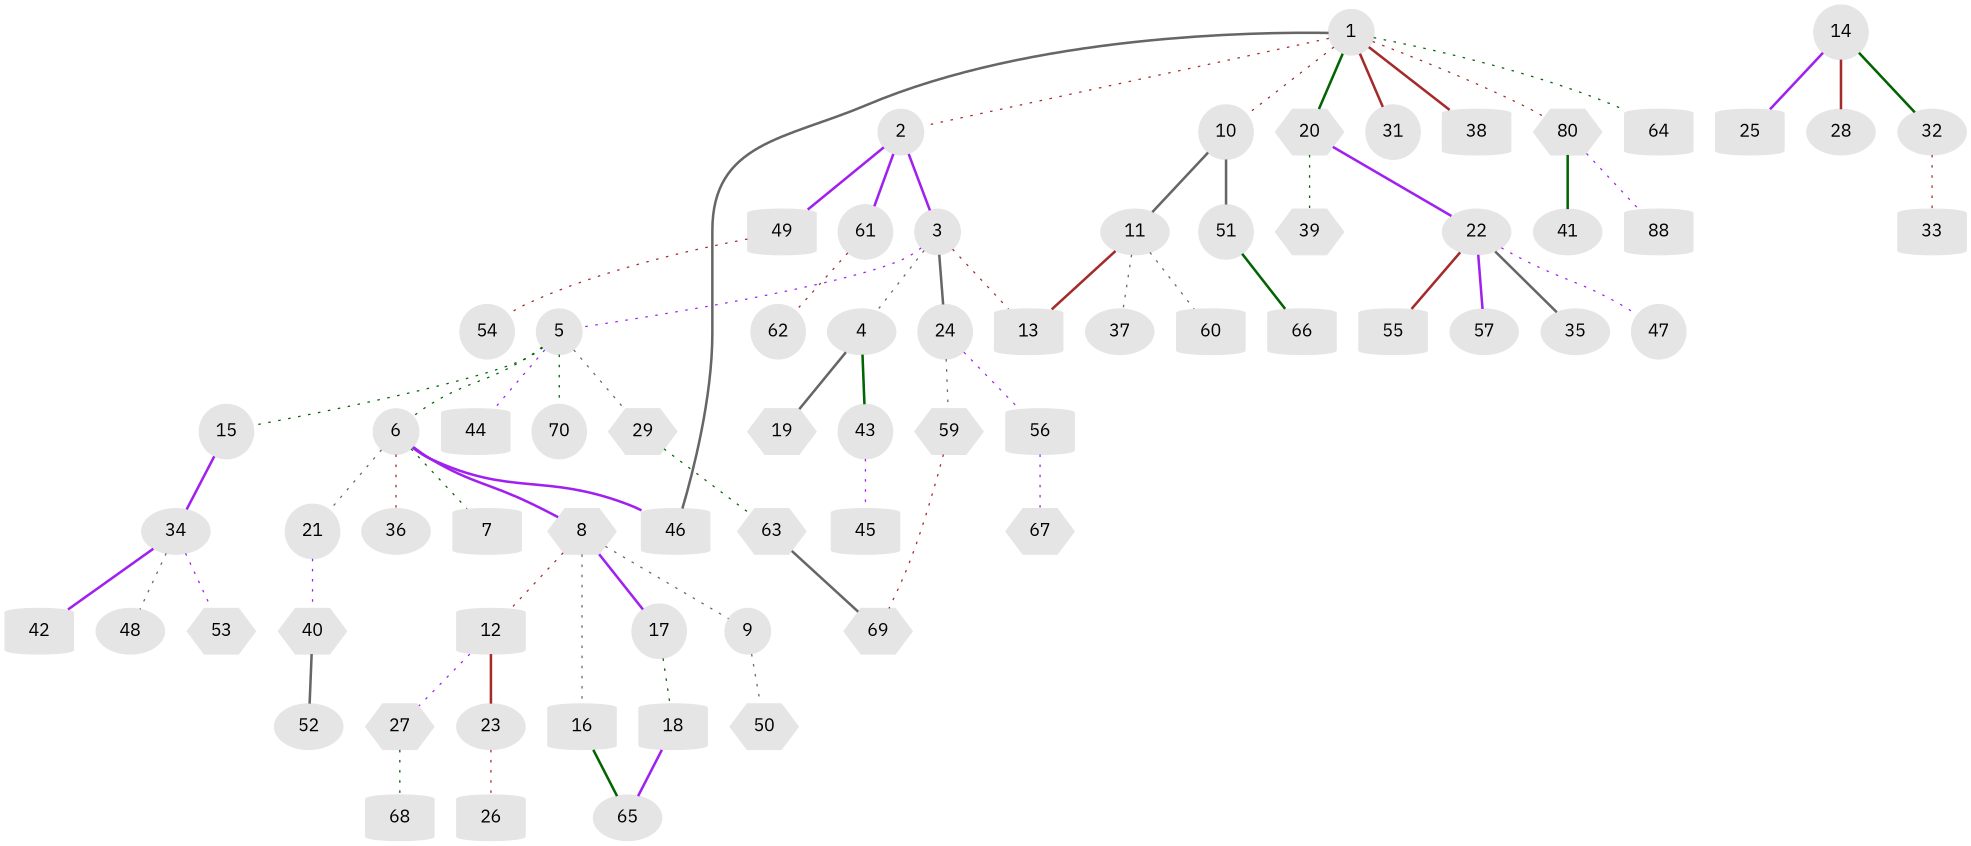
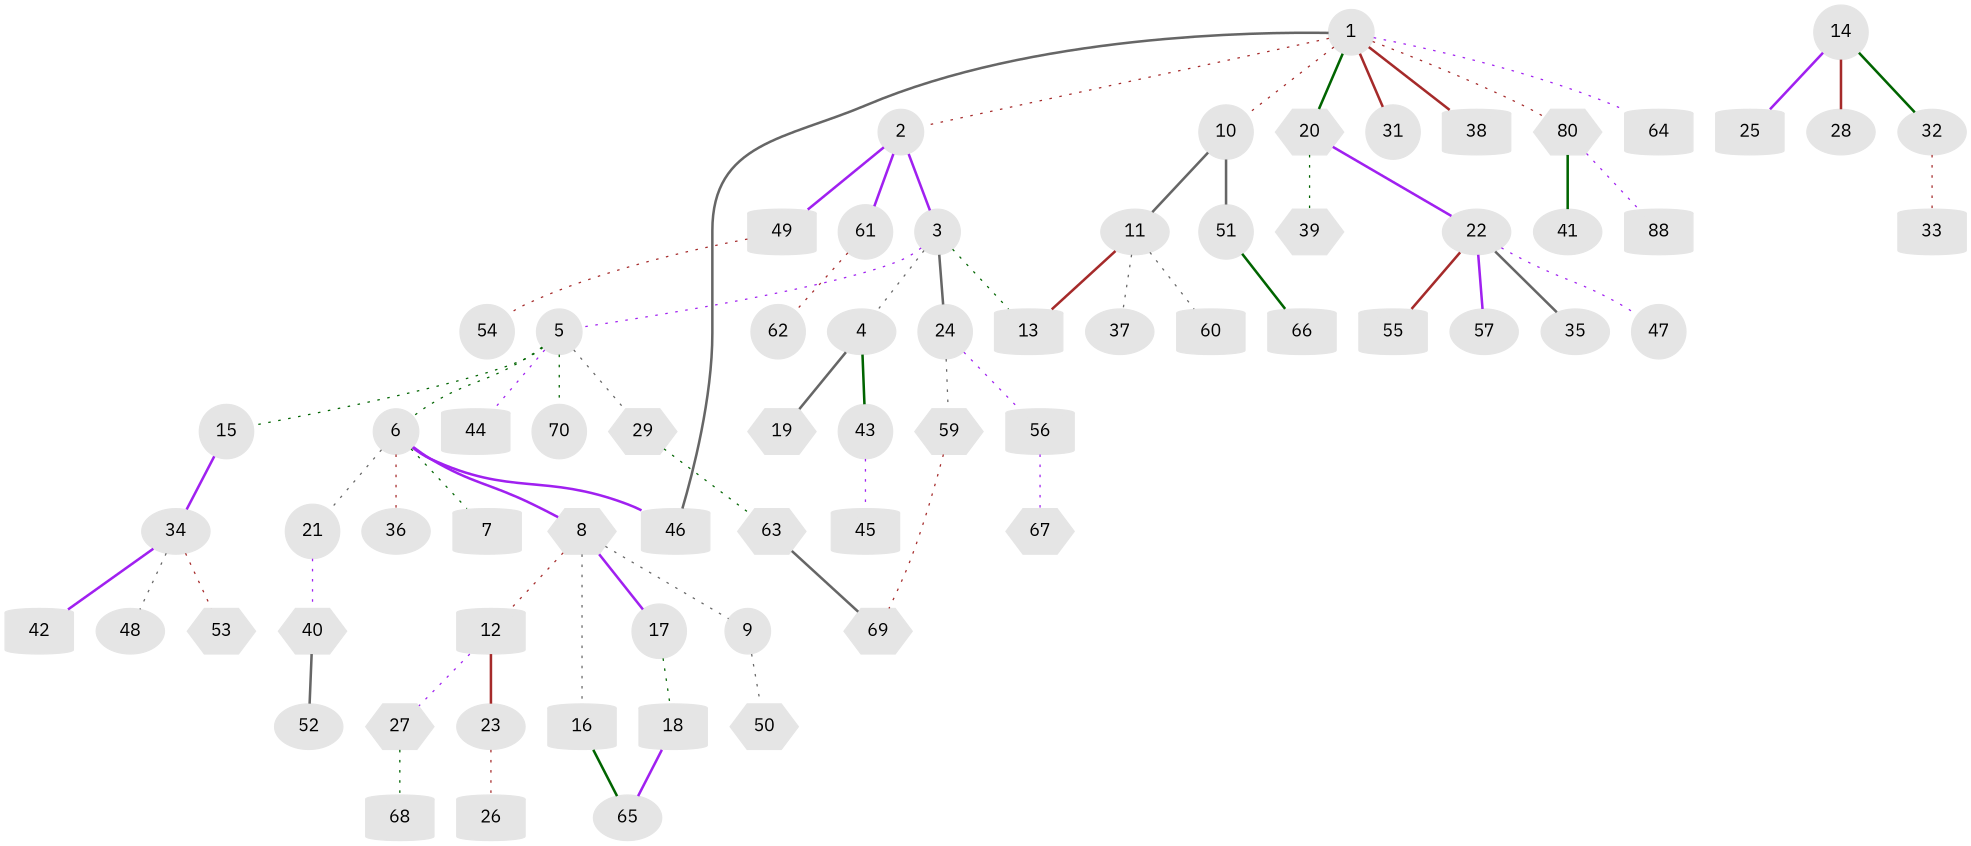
(1502, 68) -> (1502, 68)
(981, 279) -> (981, 279)
(198, 581) -> (198, 581)
